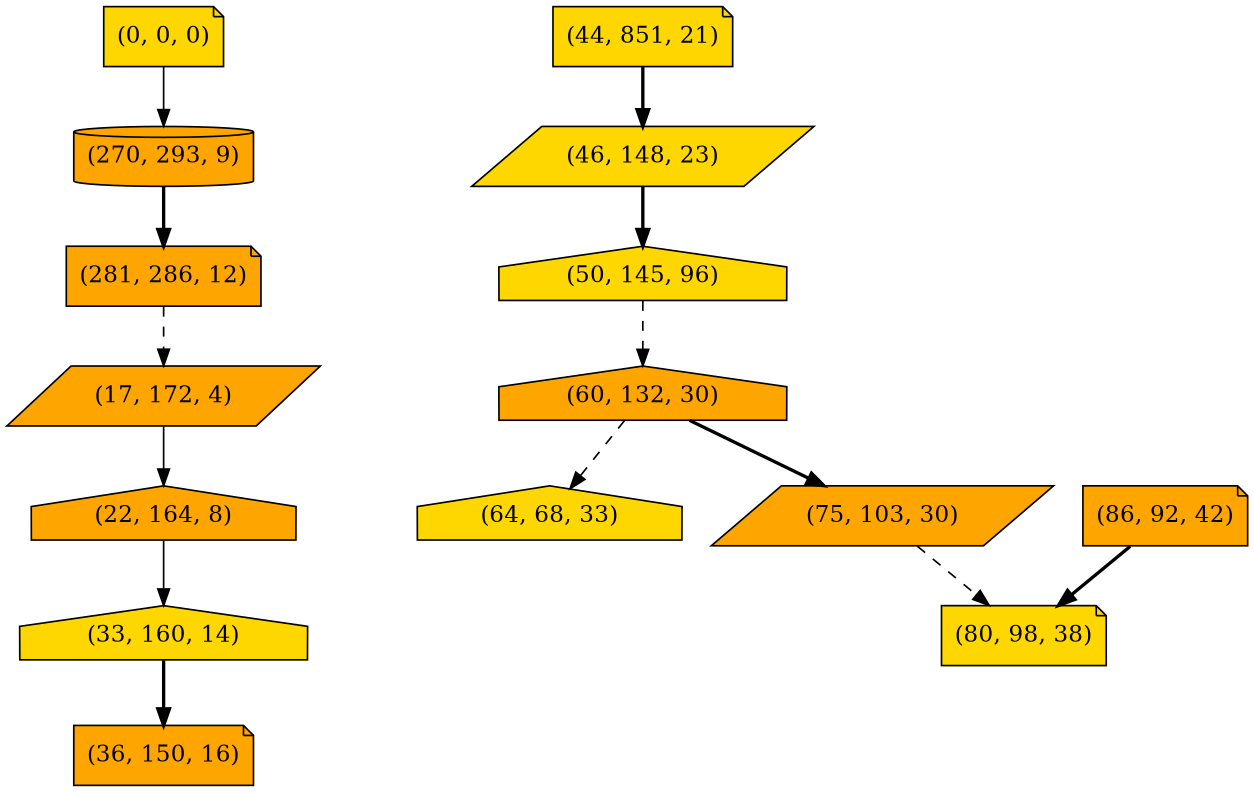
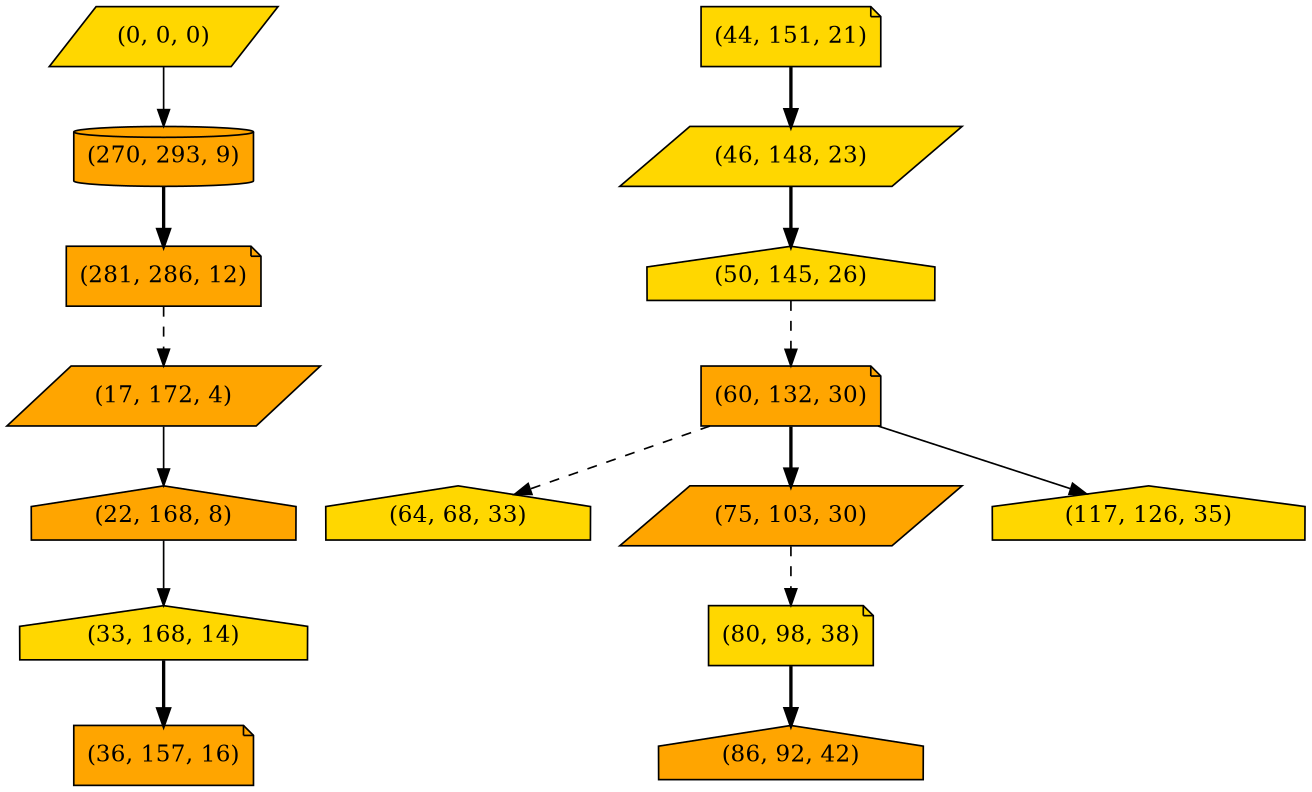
(164, 37) -> (164, 37)
(643, 37) -> (791, 37)
(643, 276) -> (791, 276)
(643, 396) -> (791, 396)
(164, 516) -> (164, 516)
none -> (1149, 516)
(1165, 516) -> (791, 755)
(1101, 571) -> (791, 687)
(164, 636) -> (164, 636)
(164, 755) -> (164, 755)
